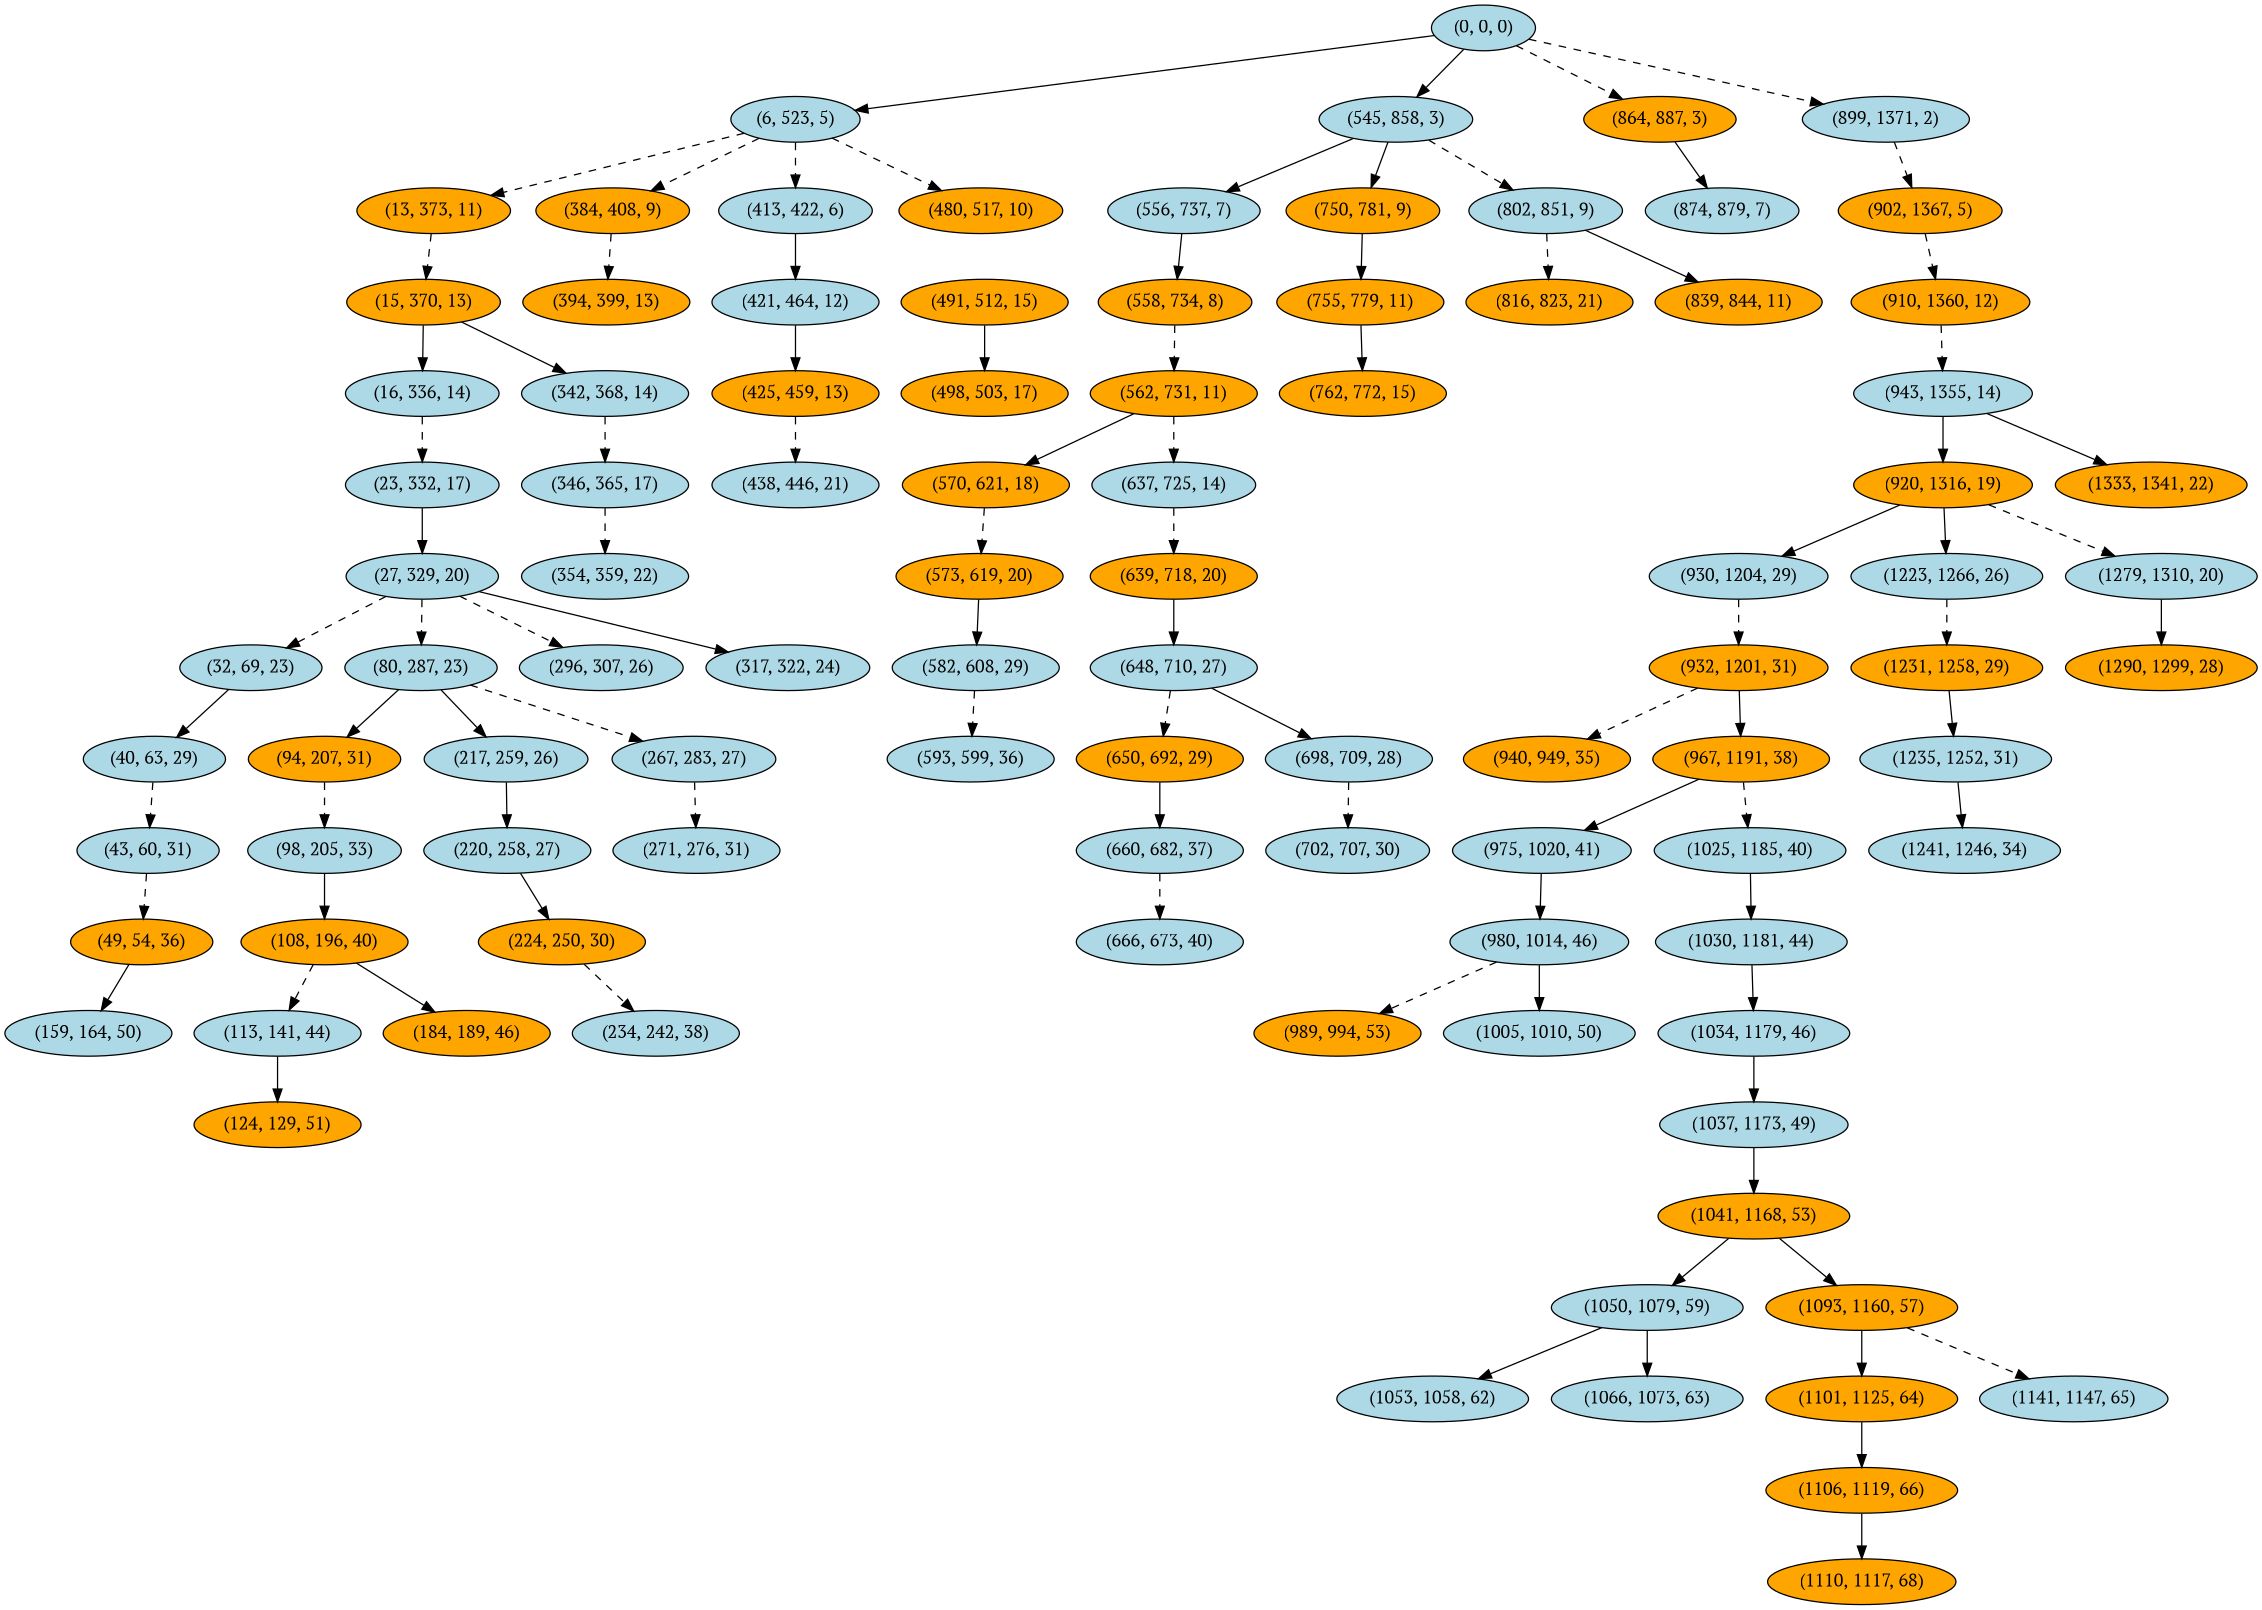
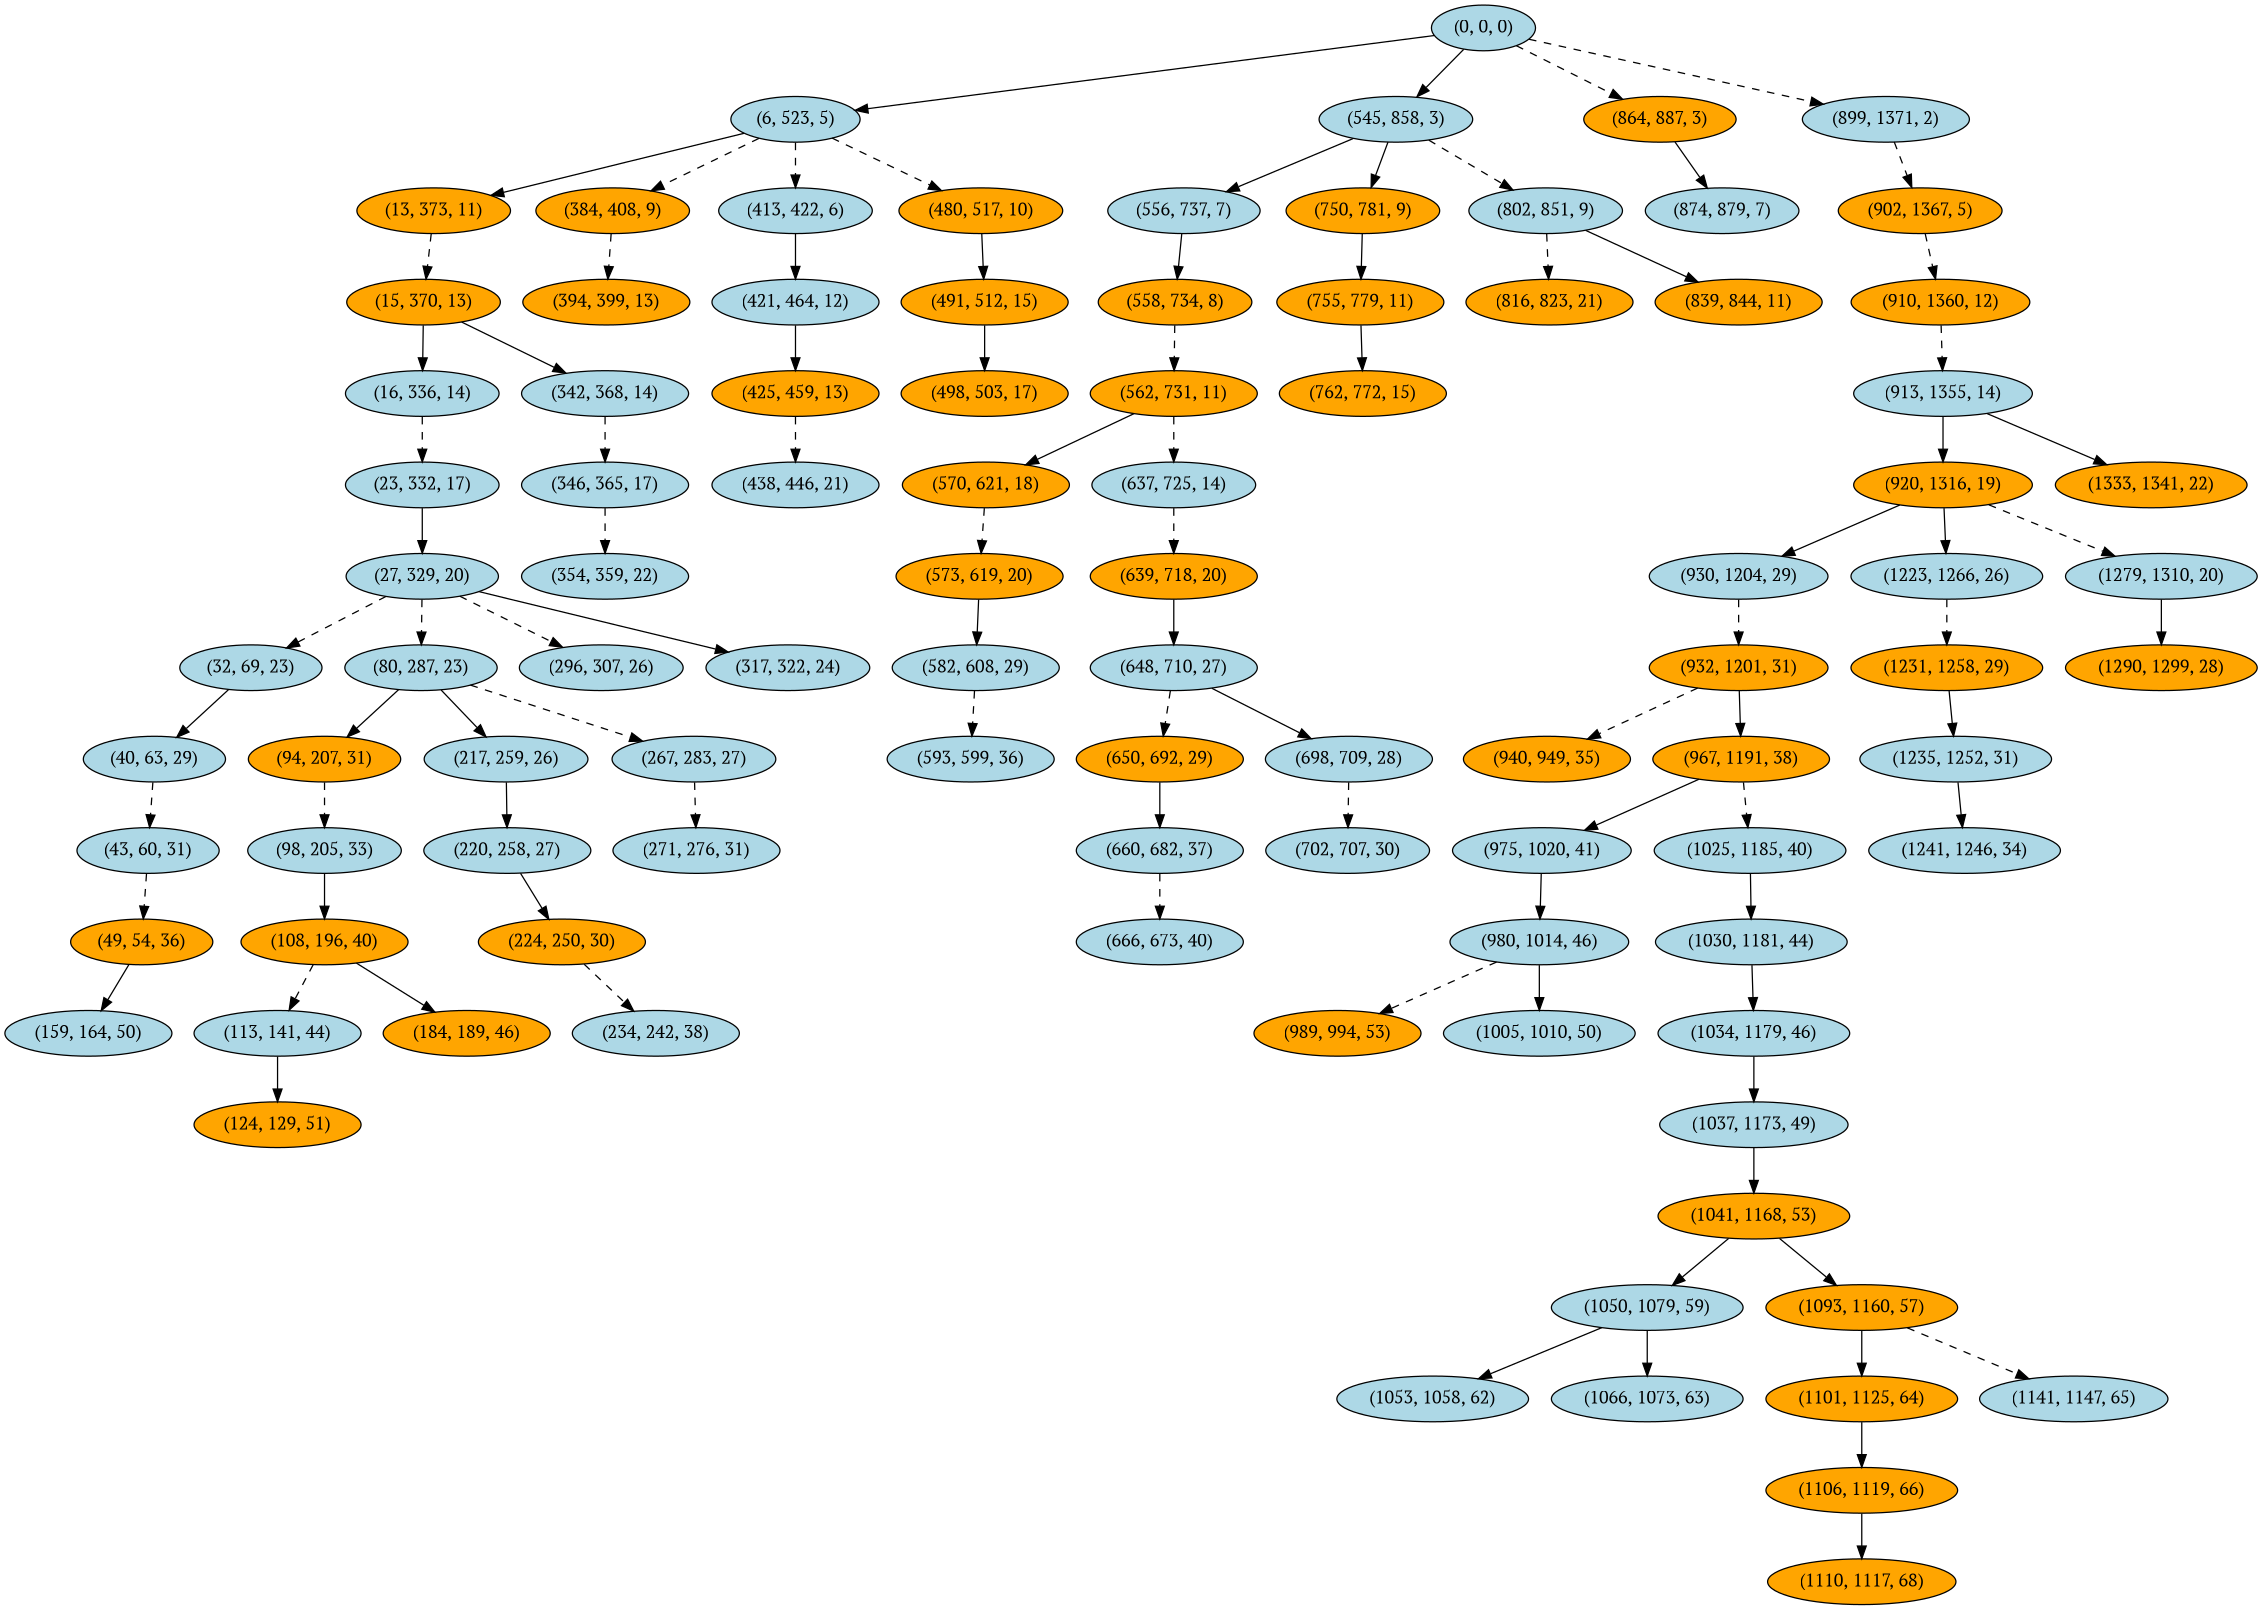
(624, 163) -> (624, 163)
none -> (982, 250)
(1943, 394) -> (1943, 394)
